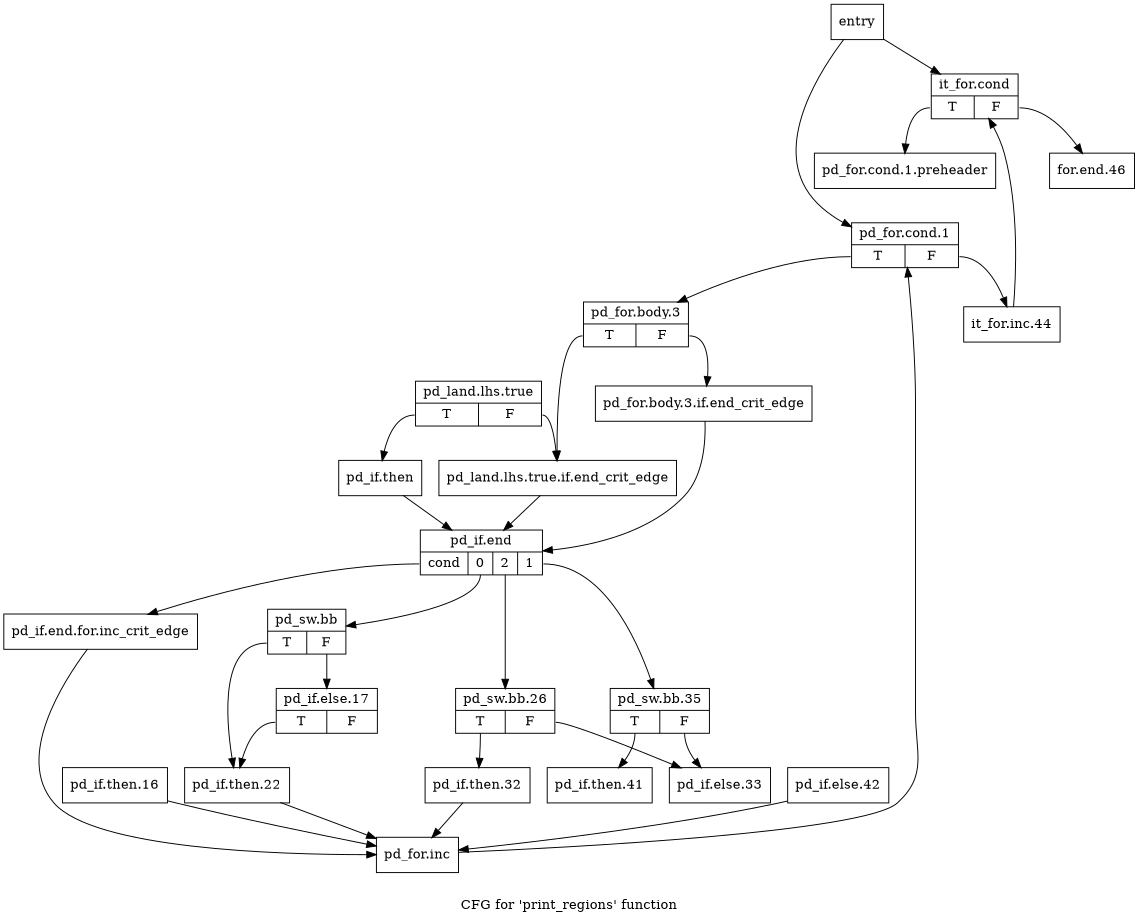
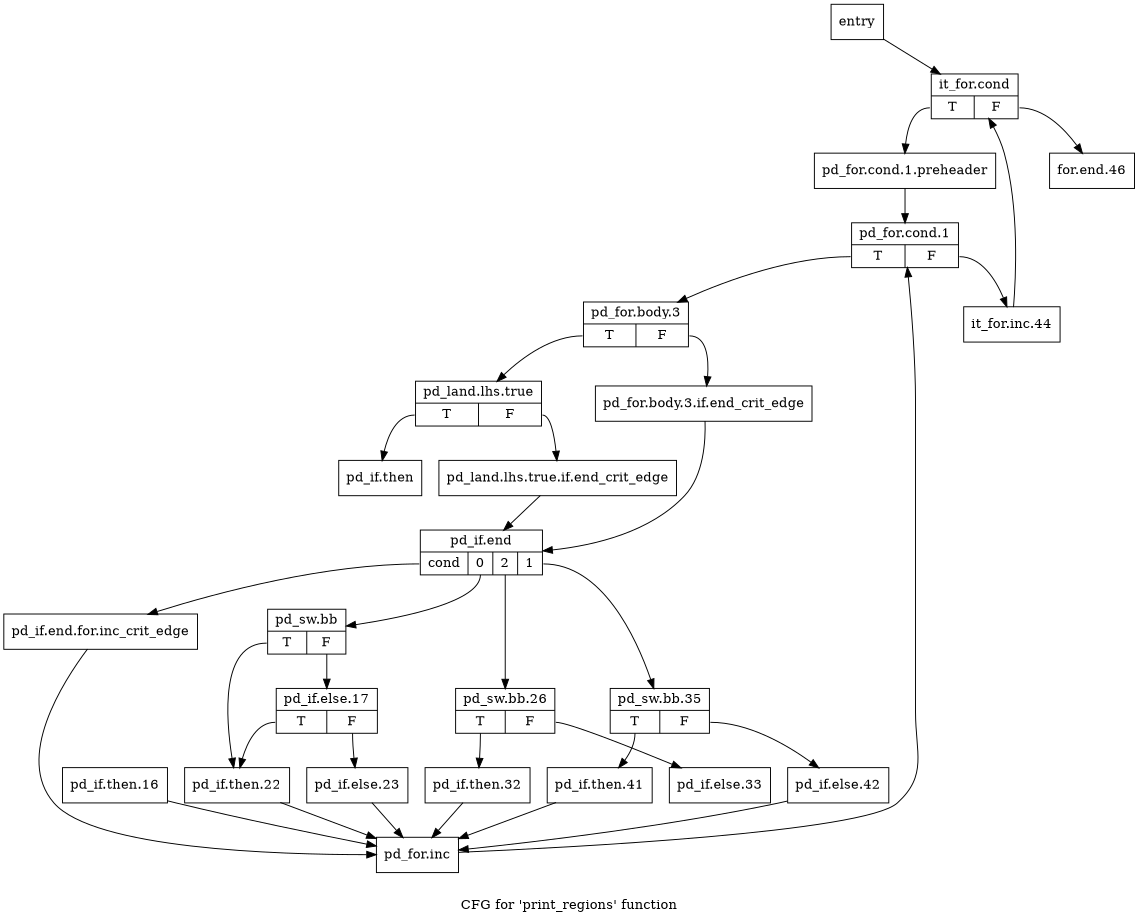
(798, 134) -> (905, 201)
(560, 389) -> (540, 348)
(423, 510) -> none
(688, 748) -> (764, 735)
none -> (357, 785)
none -> (512, 819)
